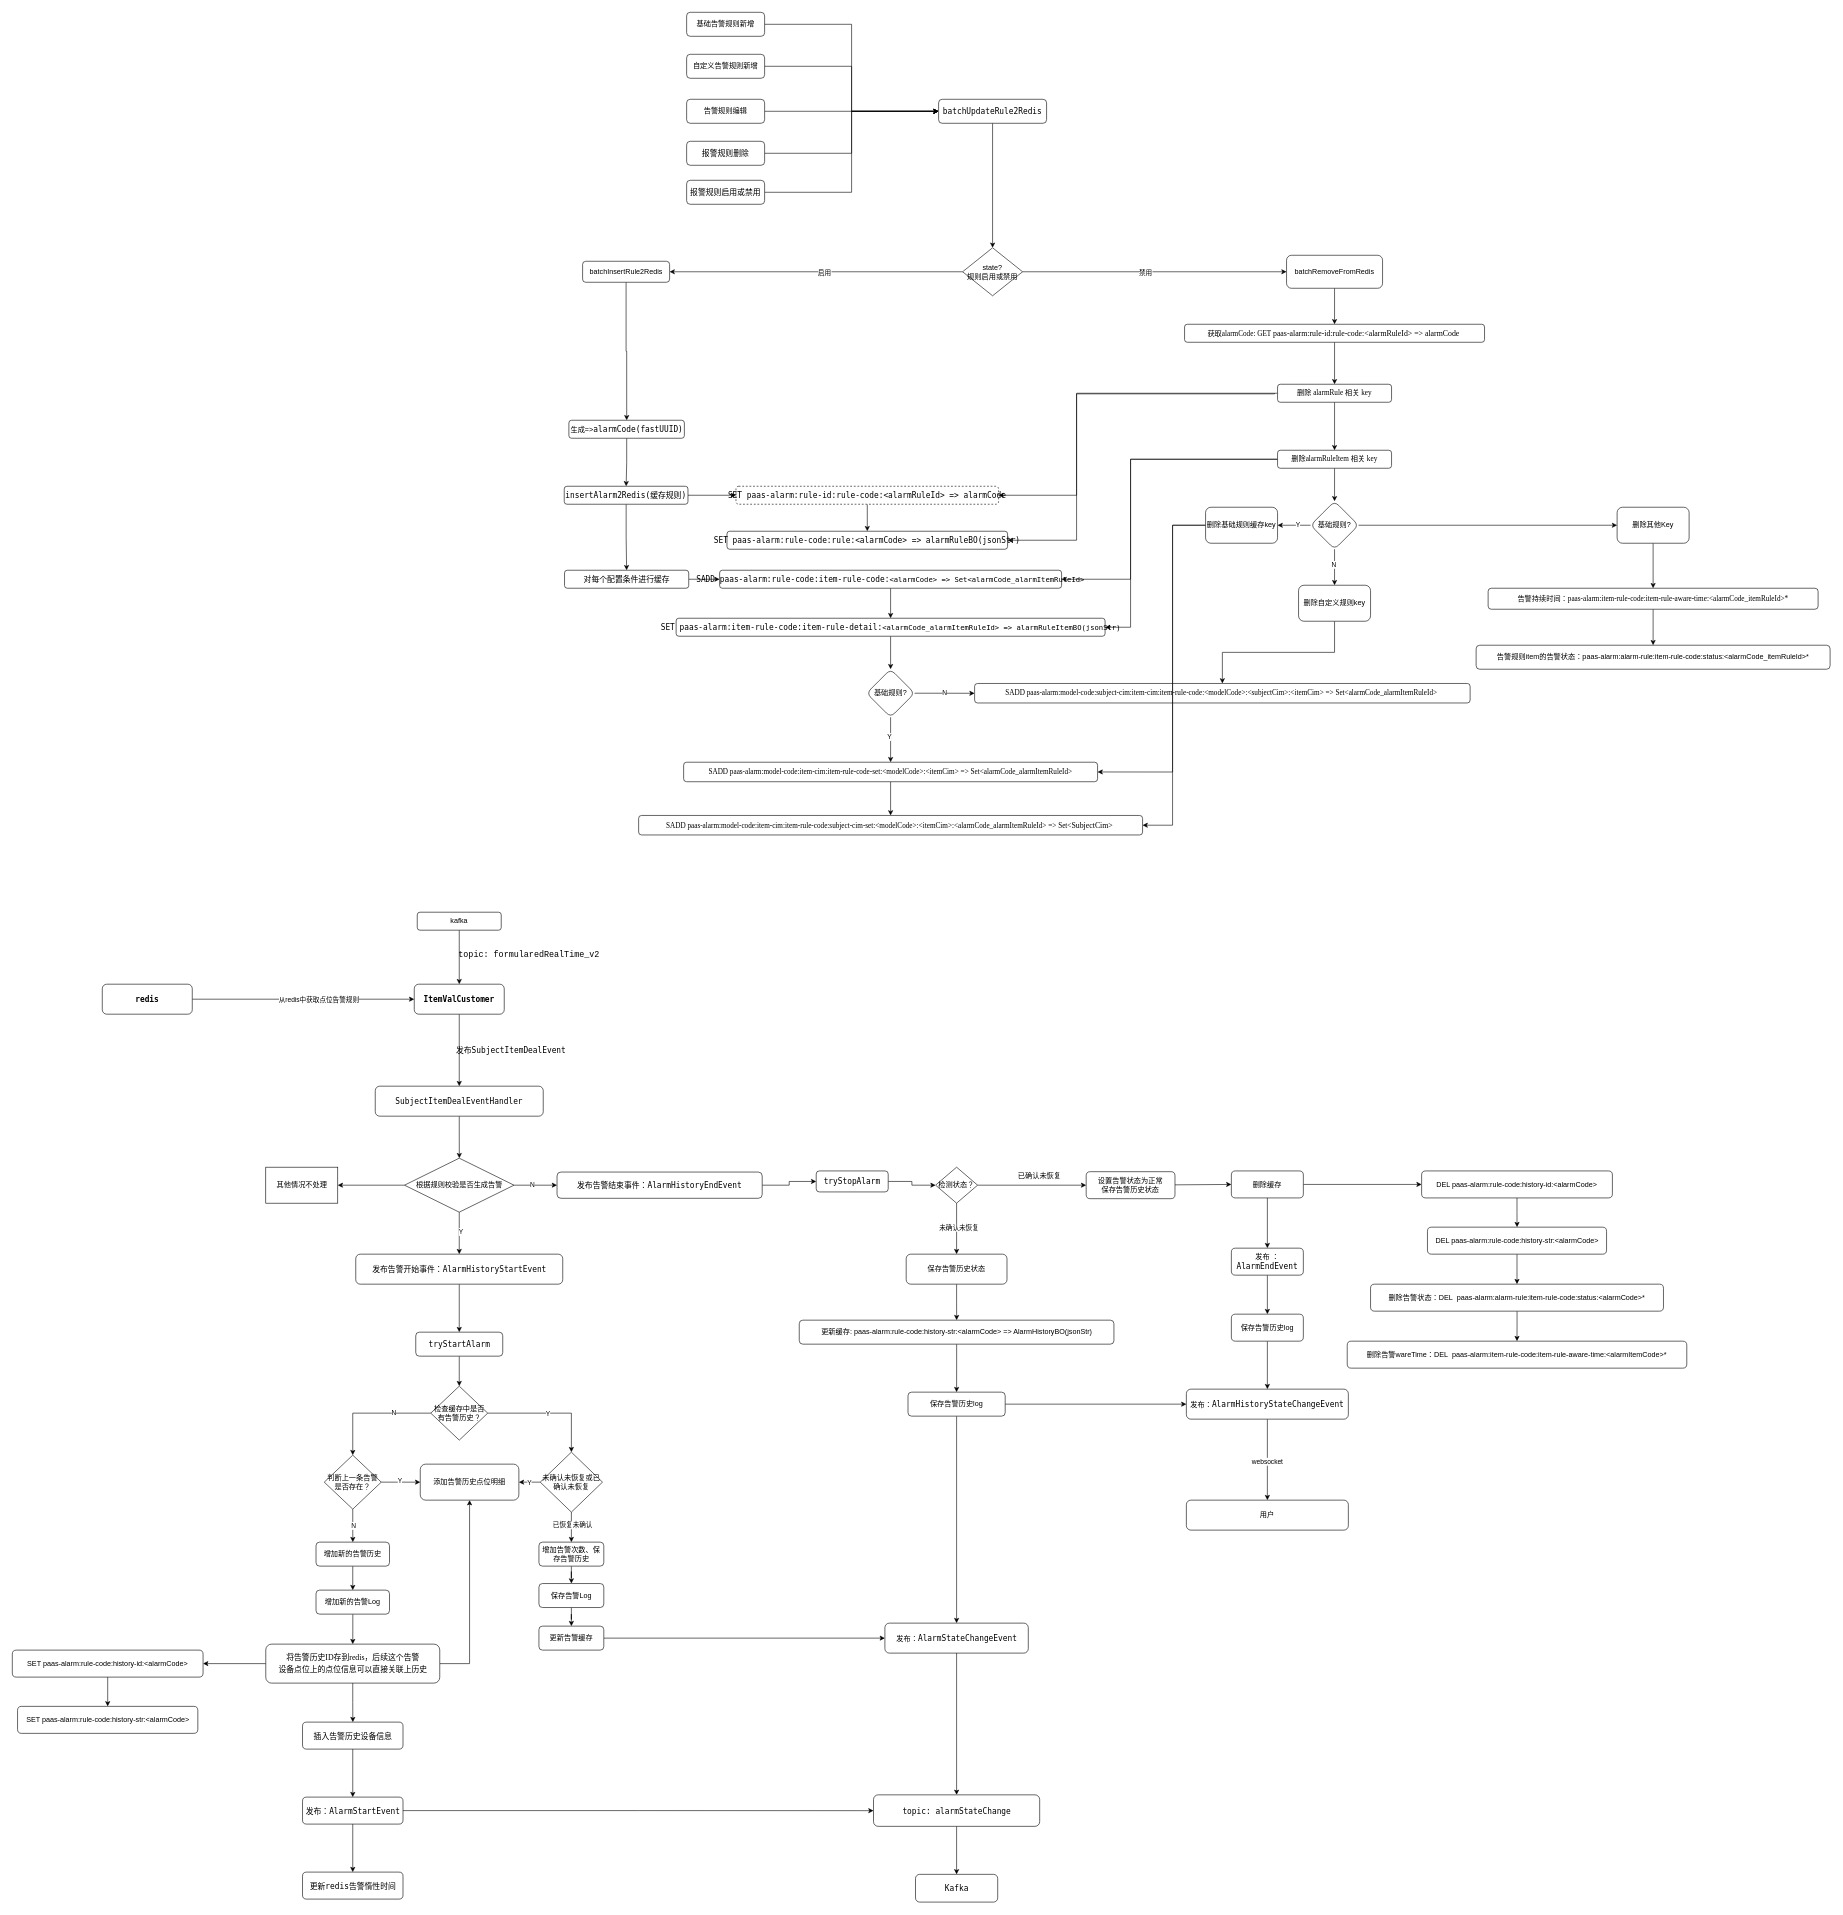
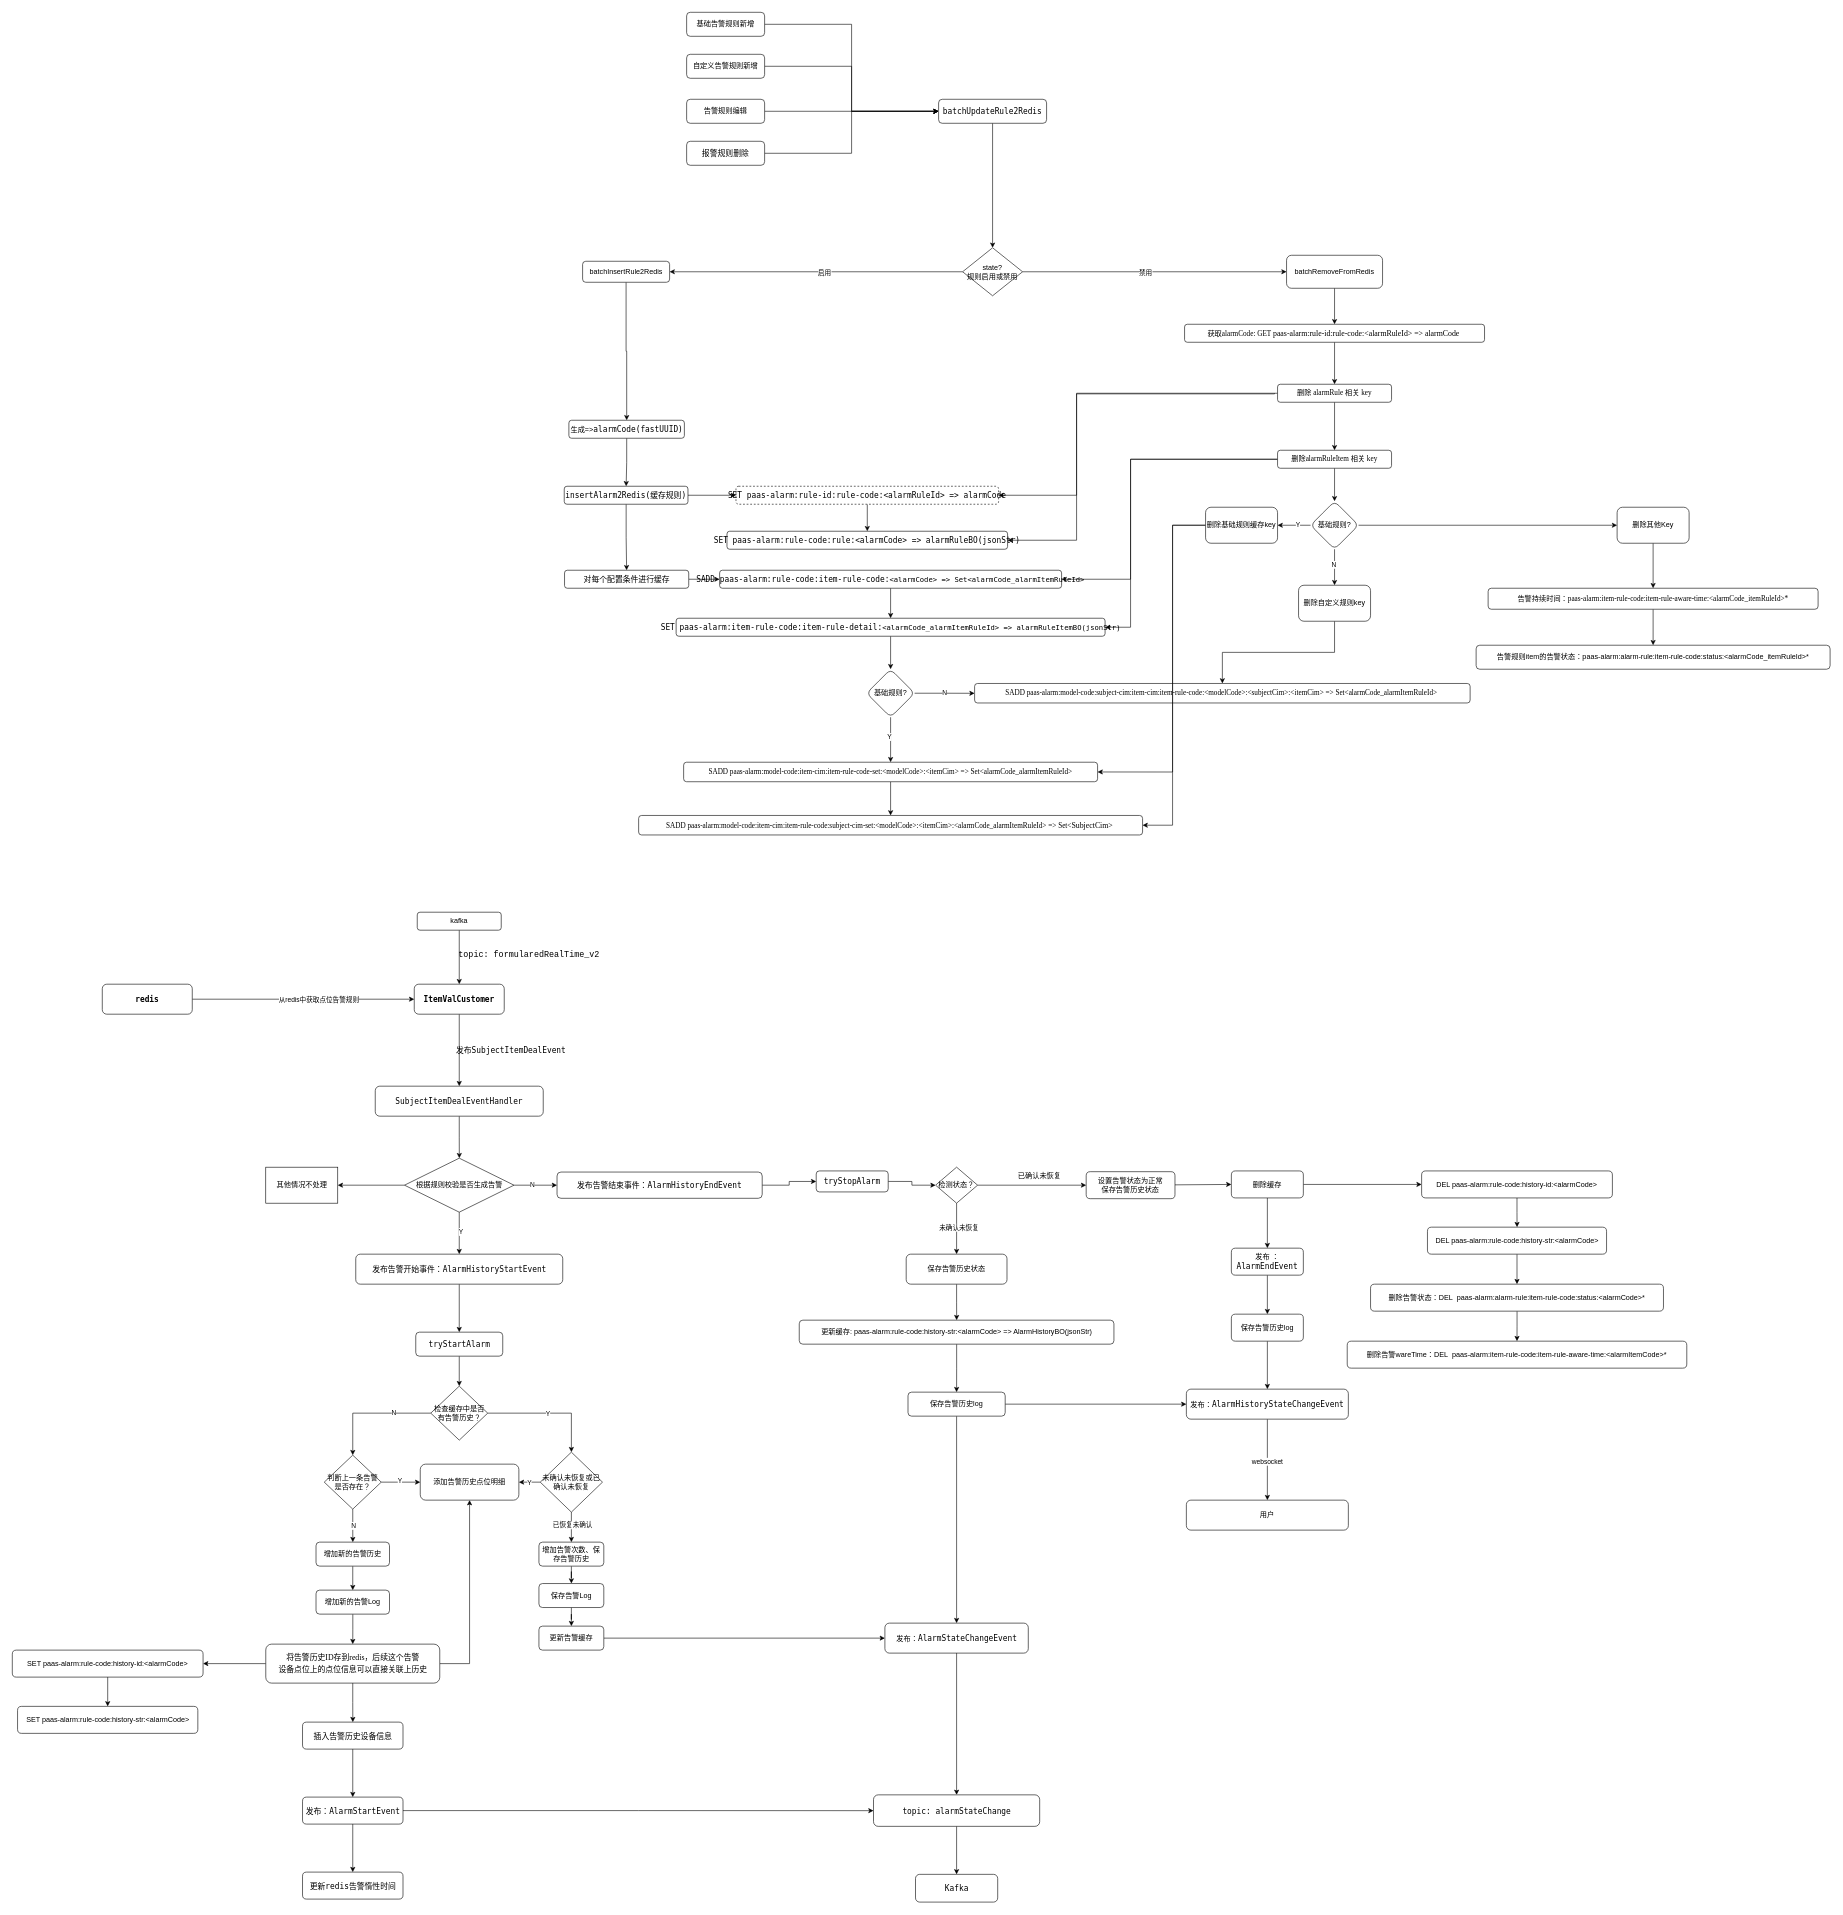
(726, 192) -> none
(827, 192) -> none
